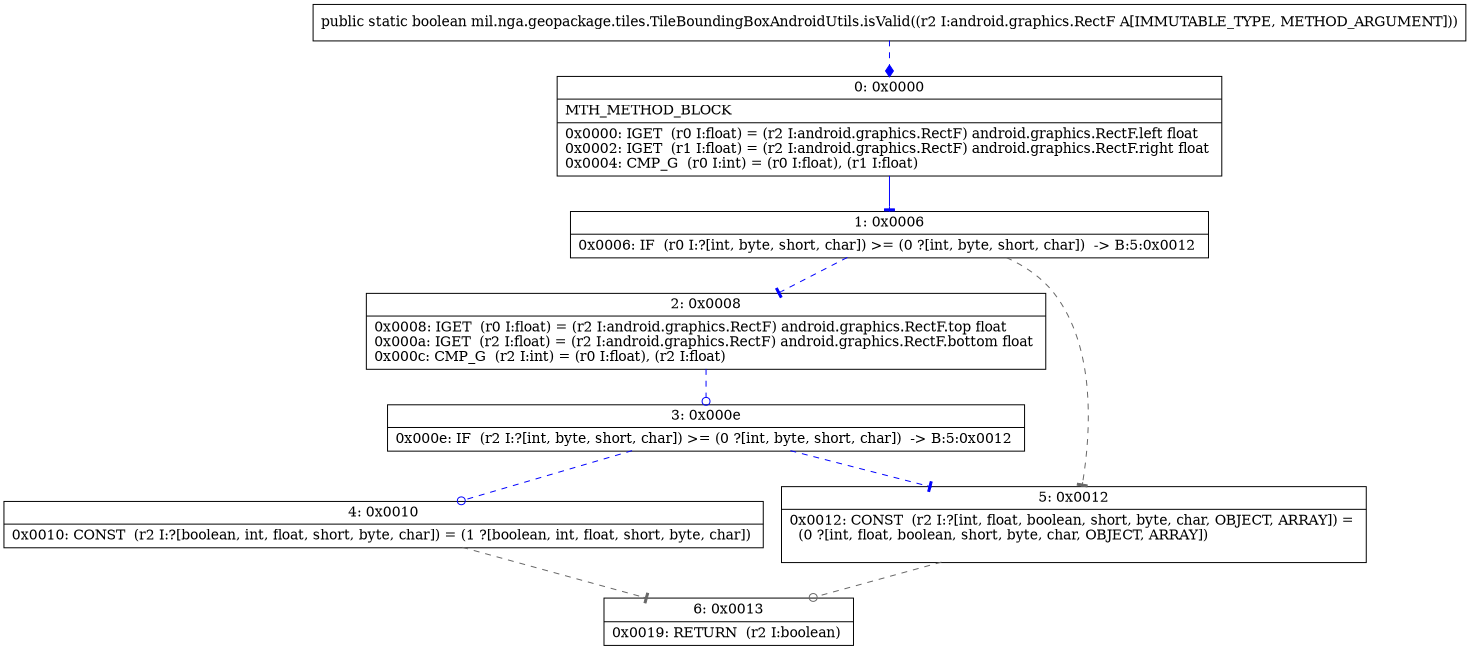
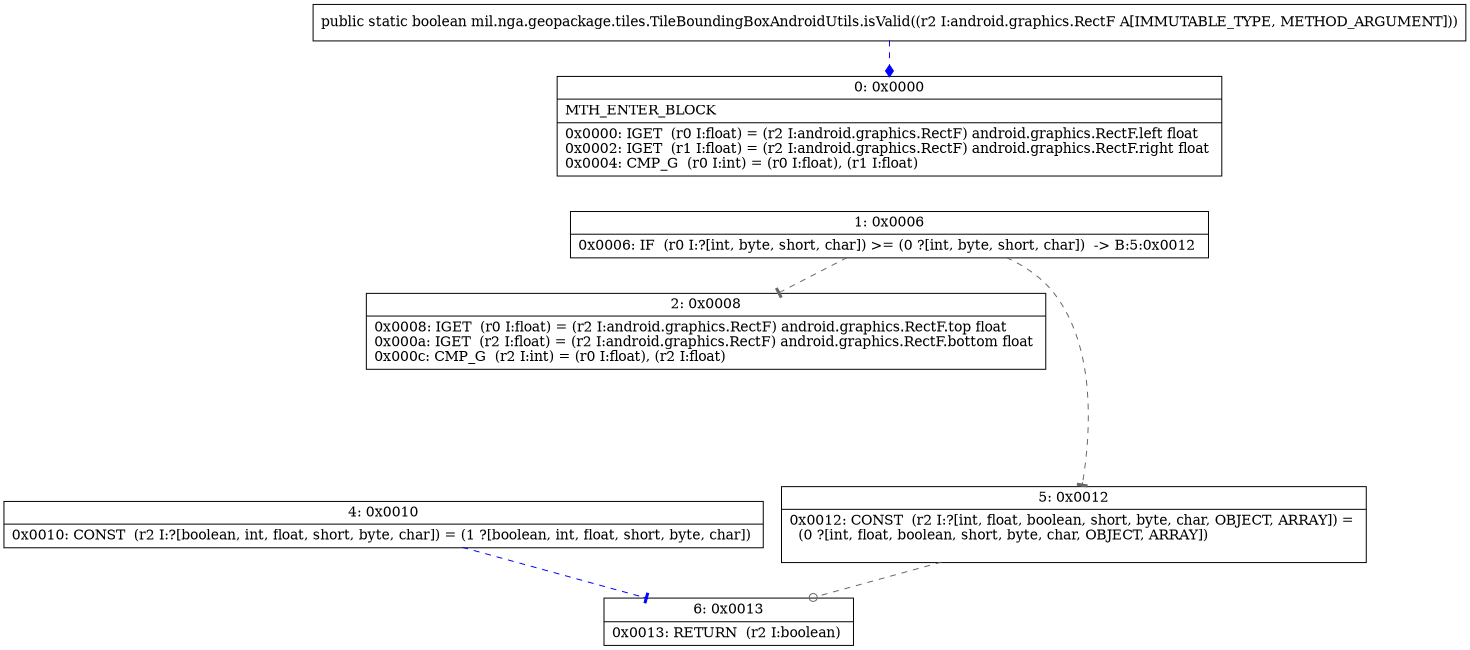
(648, 110) -> (641, 110)
(889, 191) -> none
(814, 274) -> (814, 274)
(706, 428) -> none
(553, 572) -> (553, 572)
(729, 633) -> (729, 633)
